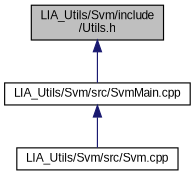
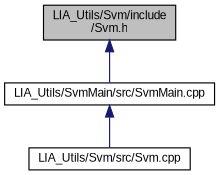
(97, 23) -> (110, 23)
(97, 94) -> (110, 94)
